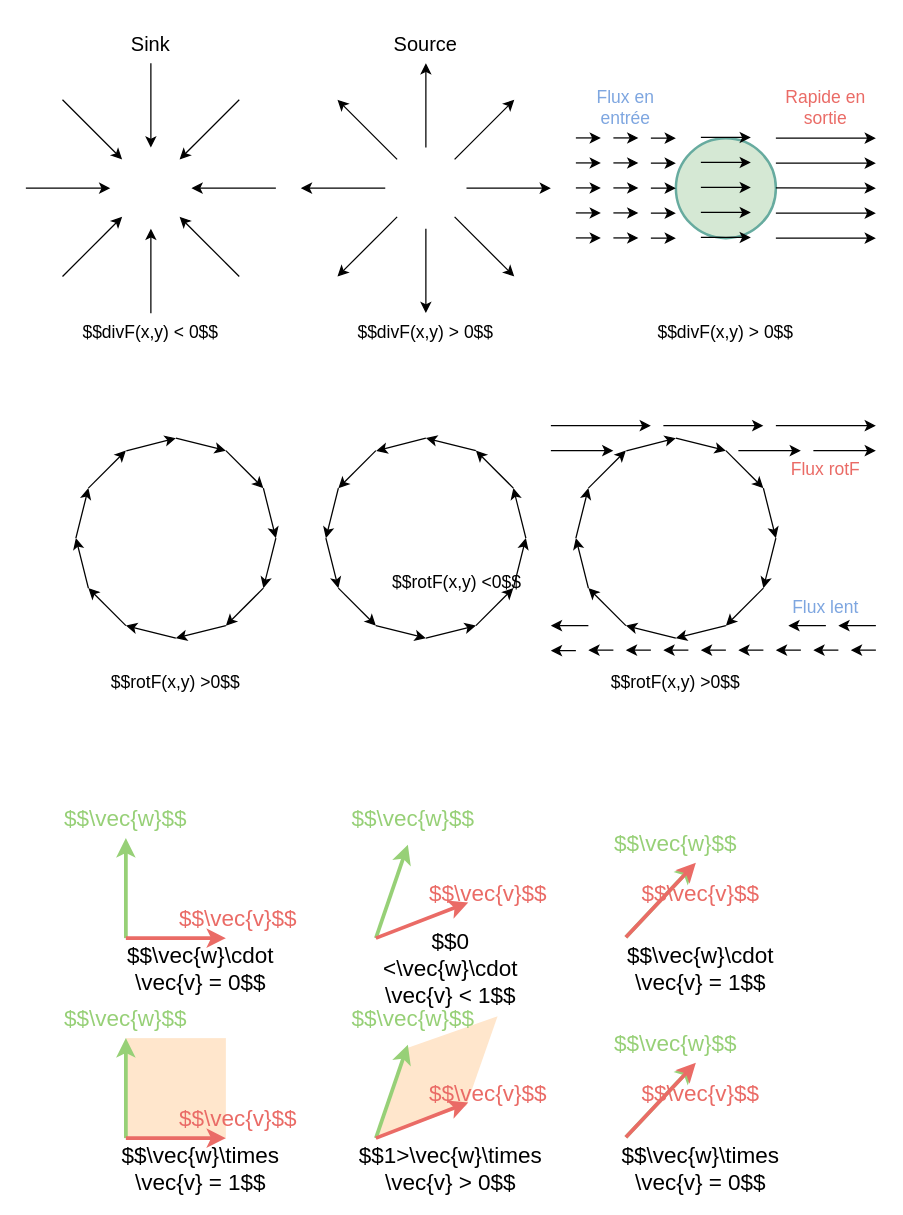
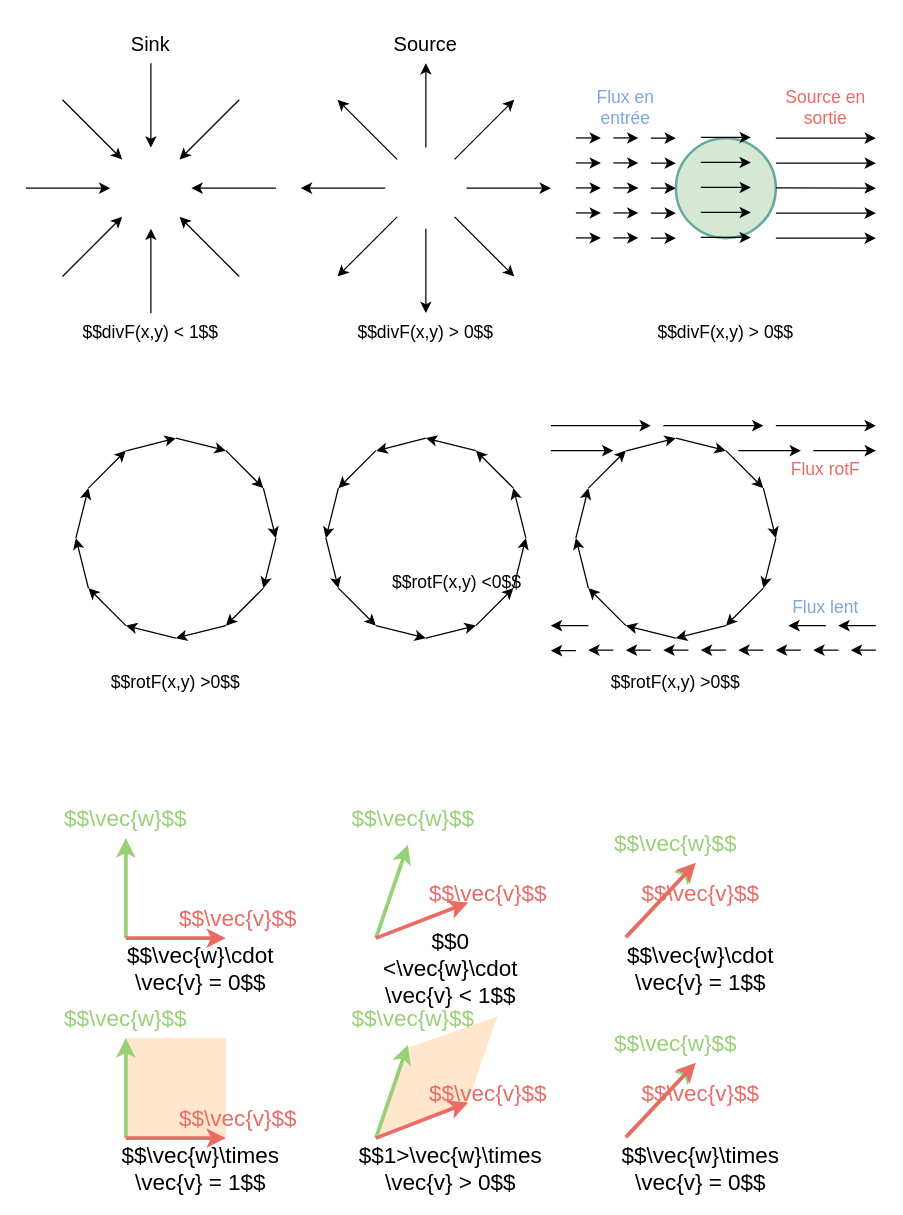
(826, 107) -> (826, 107)
(151, 332) -> (151, 332)
